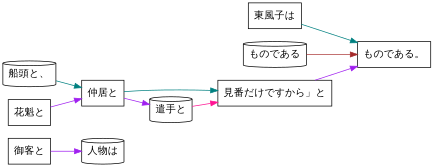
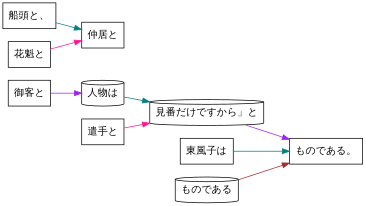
(29, 74) -> (29, 16)
(167, 90) -> (133, 99)
(275, 93) -> (207, 113)
(133, 101) -> none
(63, 104) -> (63, 46)
(171, 110) -> (103, 132)
